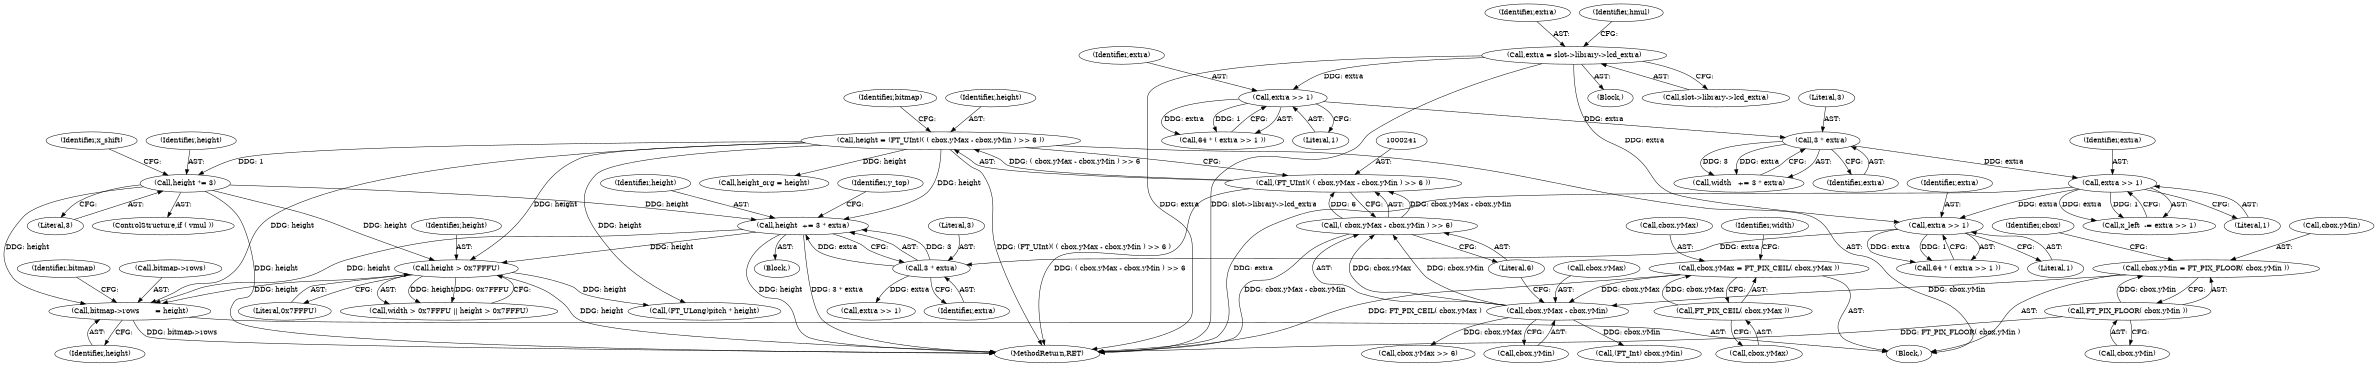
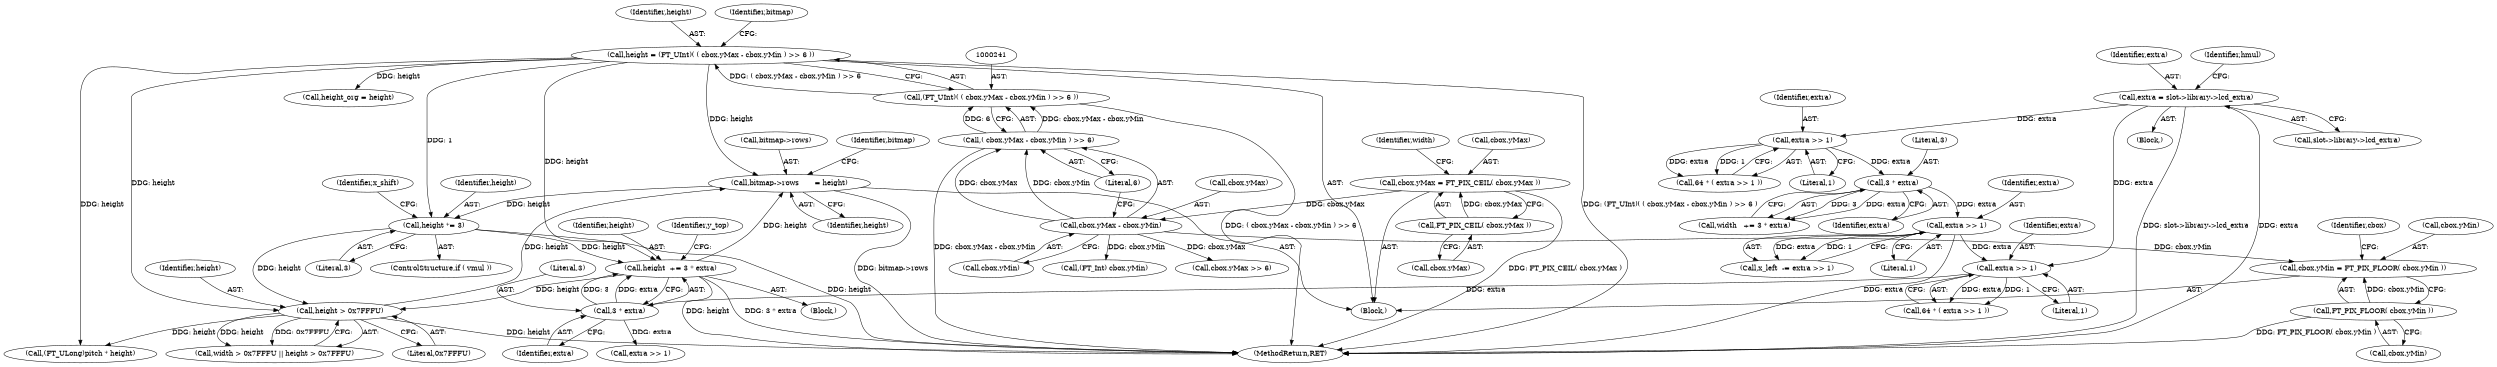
(18, 223) -> (585, 193)
(1871, 289) -> (1727, 239)
